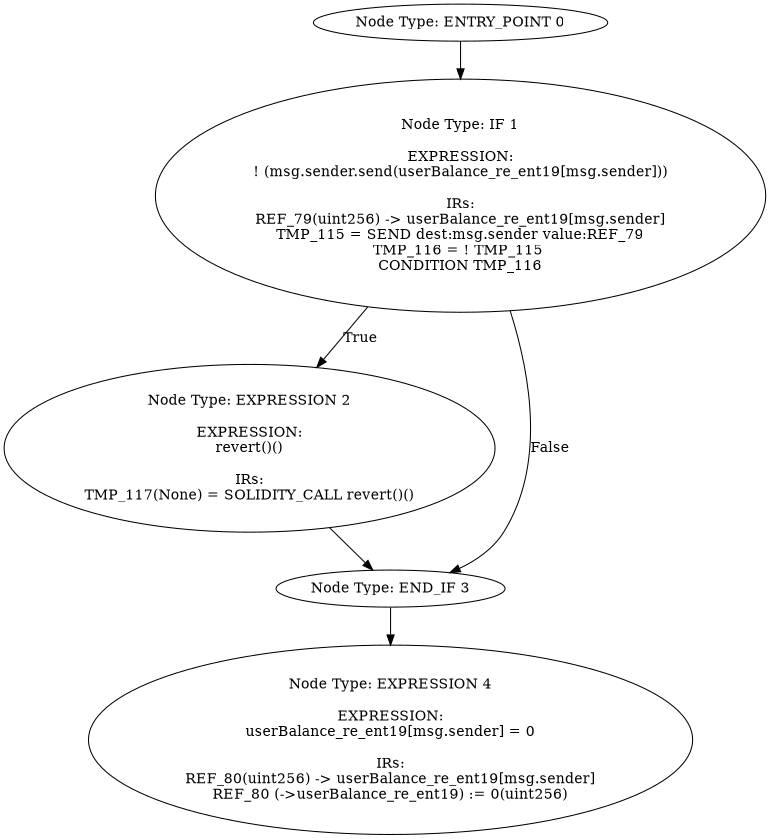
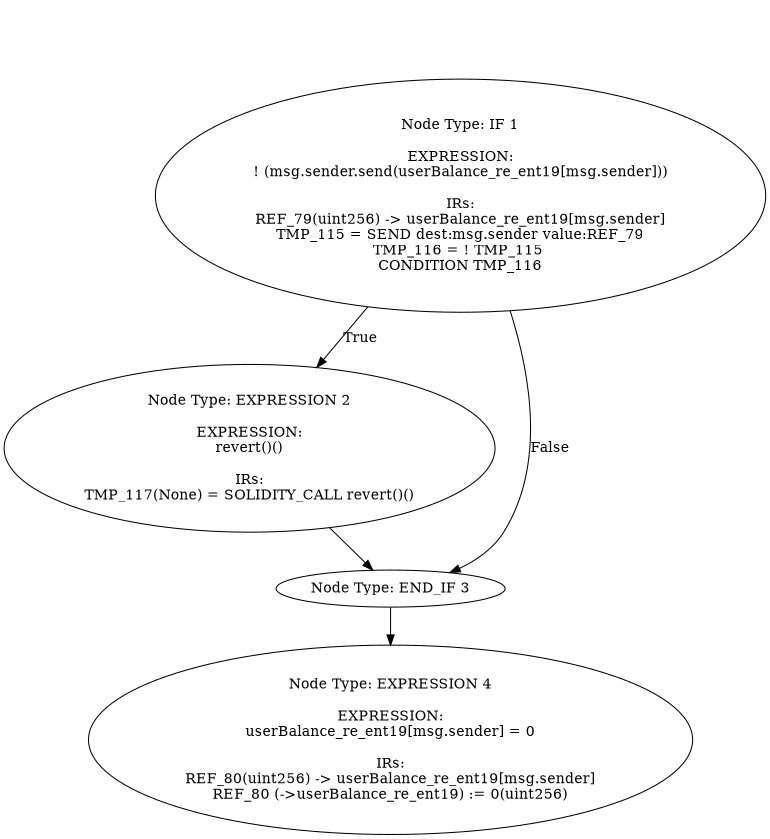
(461, 23) -> none
